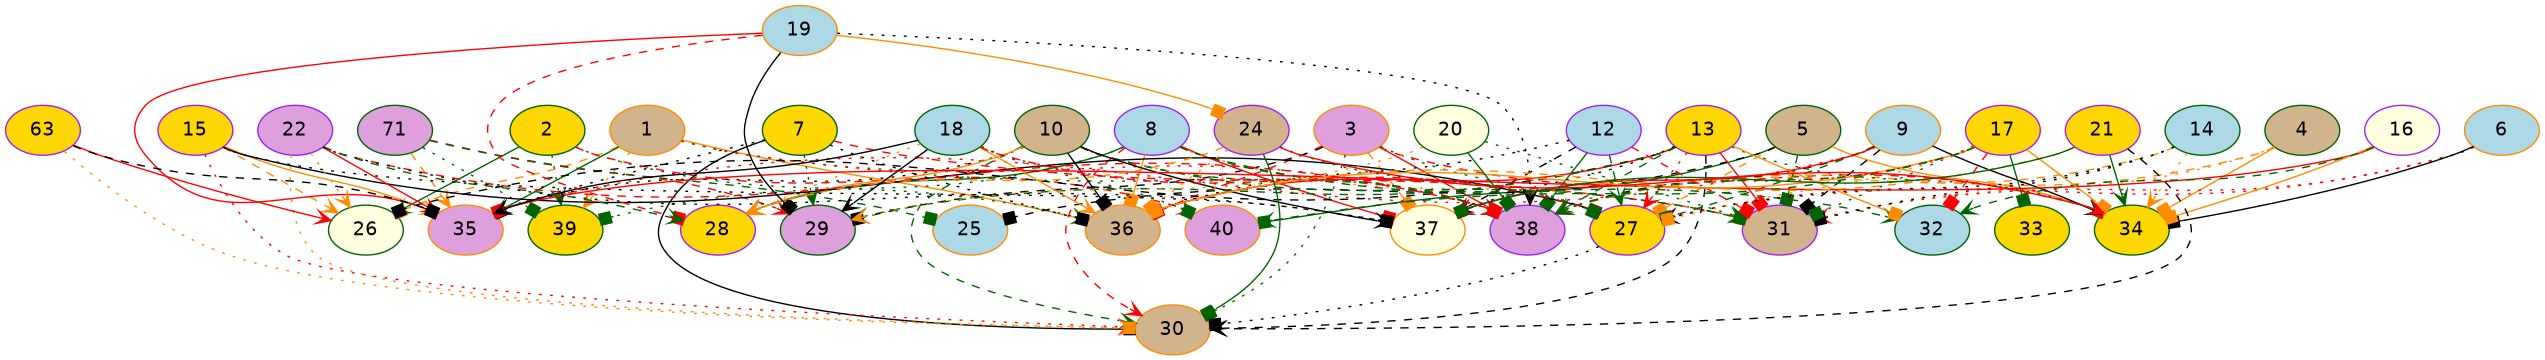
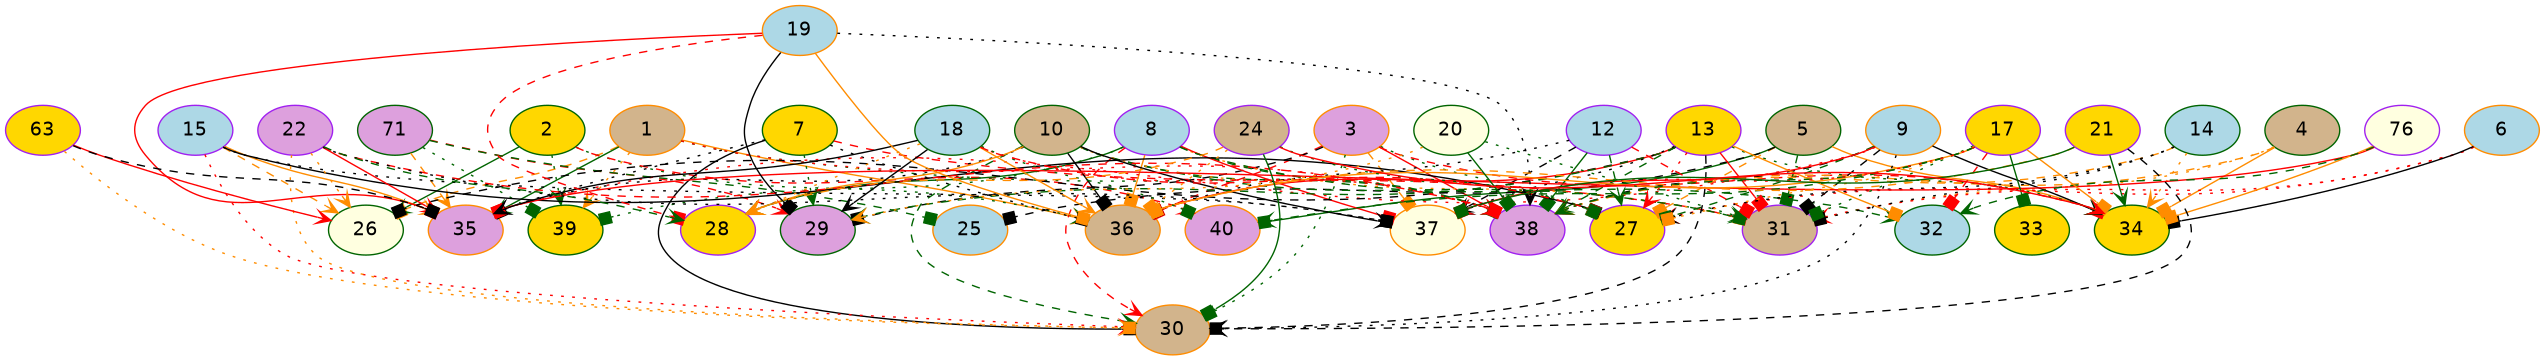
(1025, 63) -> (880, 134)
(195, 130) -> (195, 130)
(2402, 130) -> (2402, 130)
(1414, 295) -> (1592, 310)
